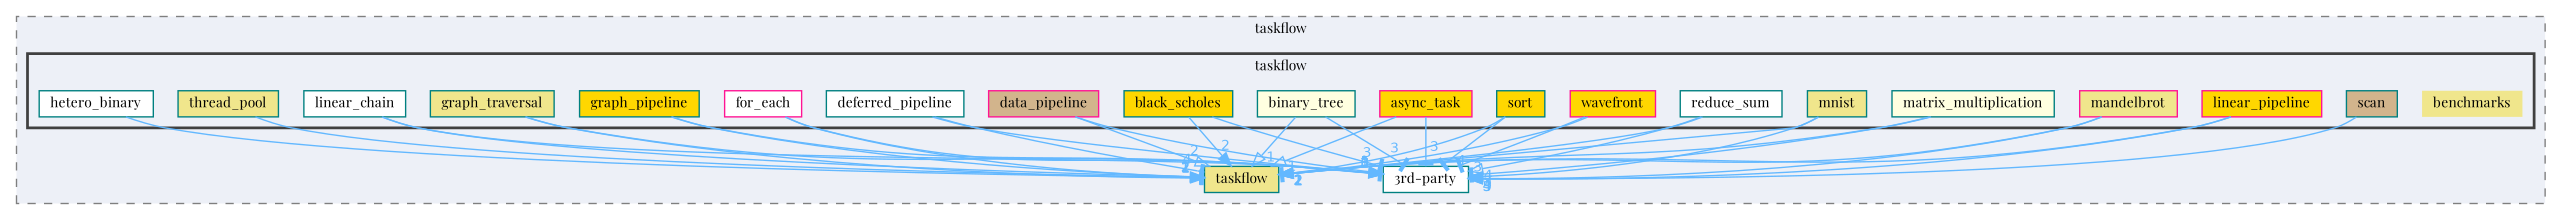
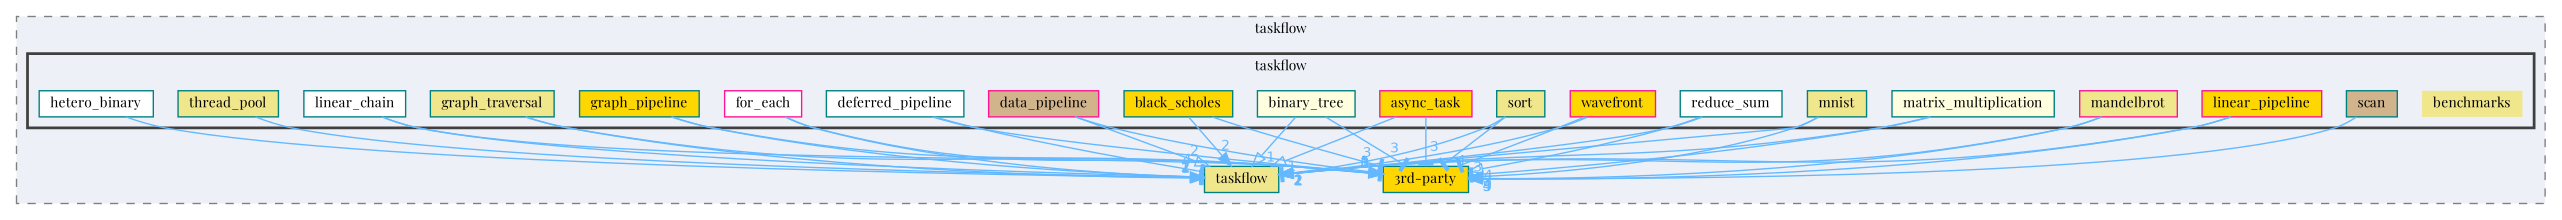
(1521, 104) -> (1521, 104)
(1426, 179) -> (1426, 179)
